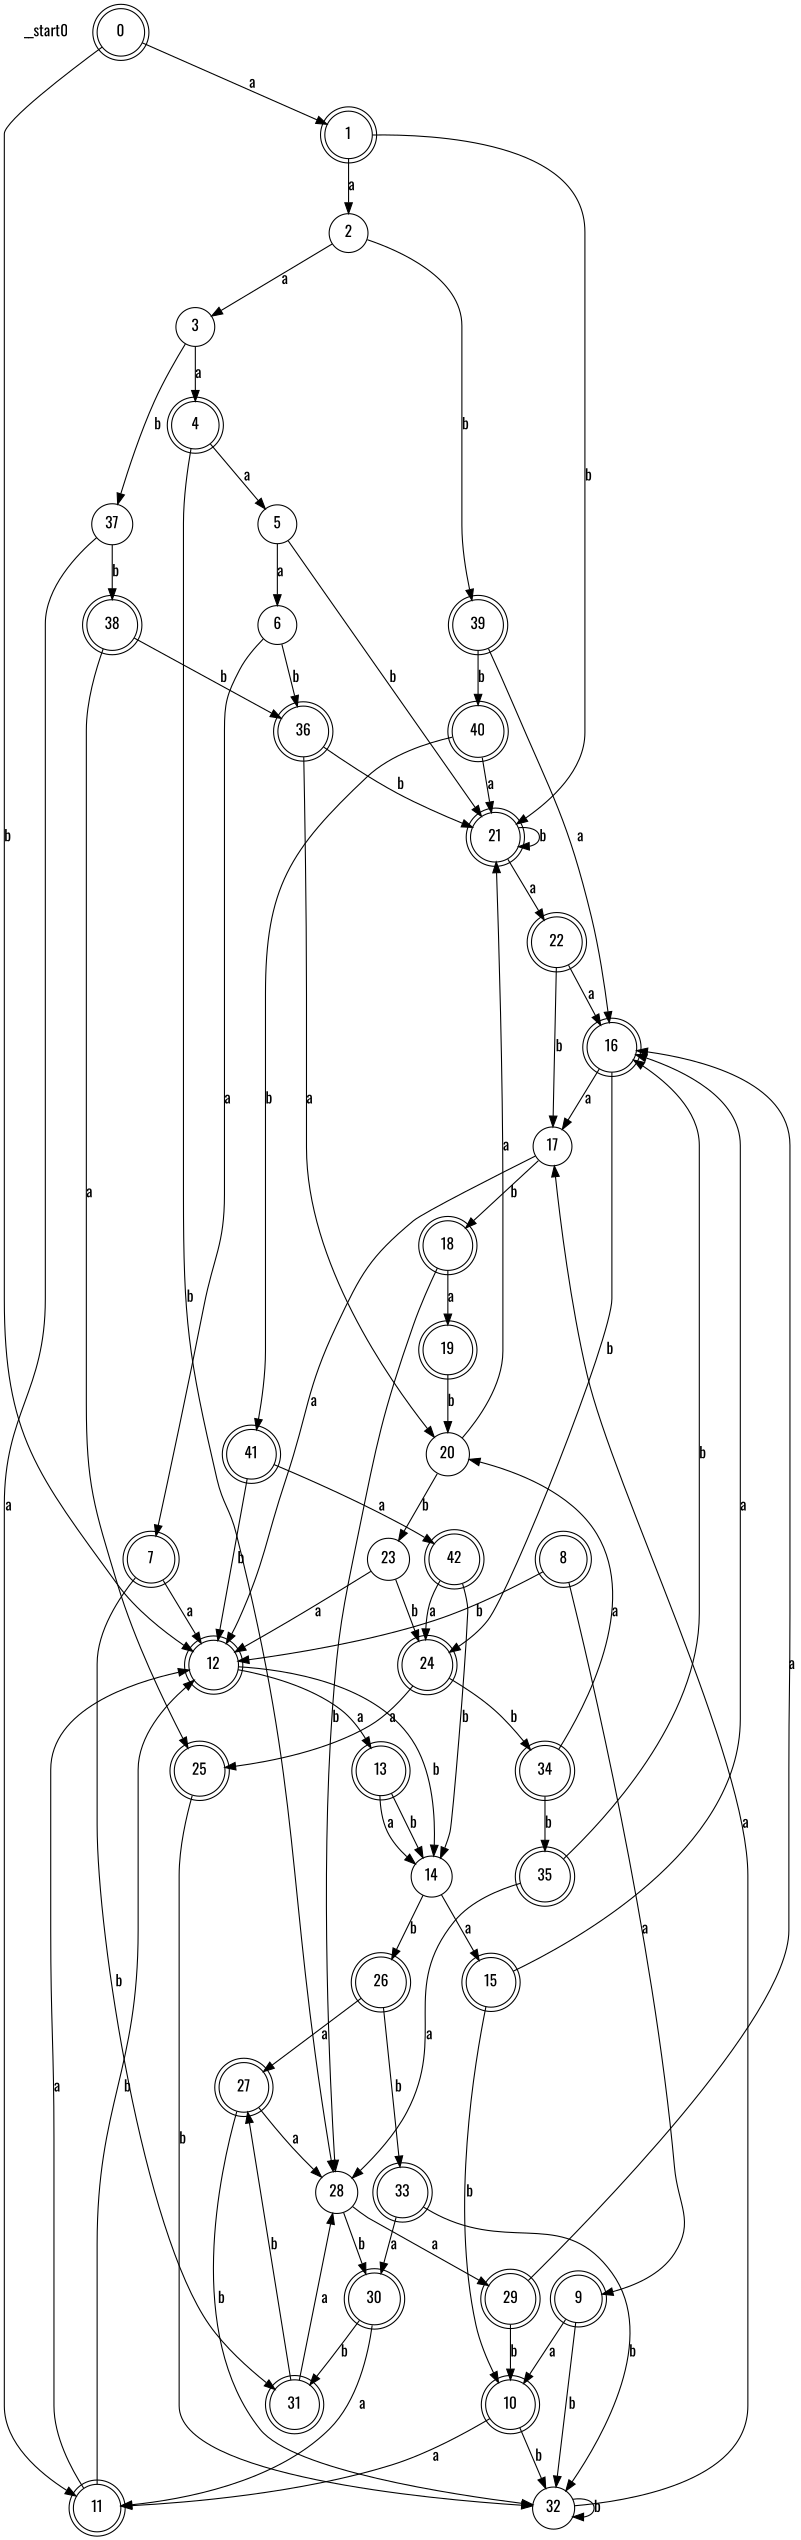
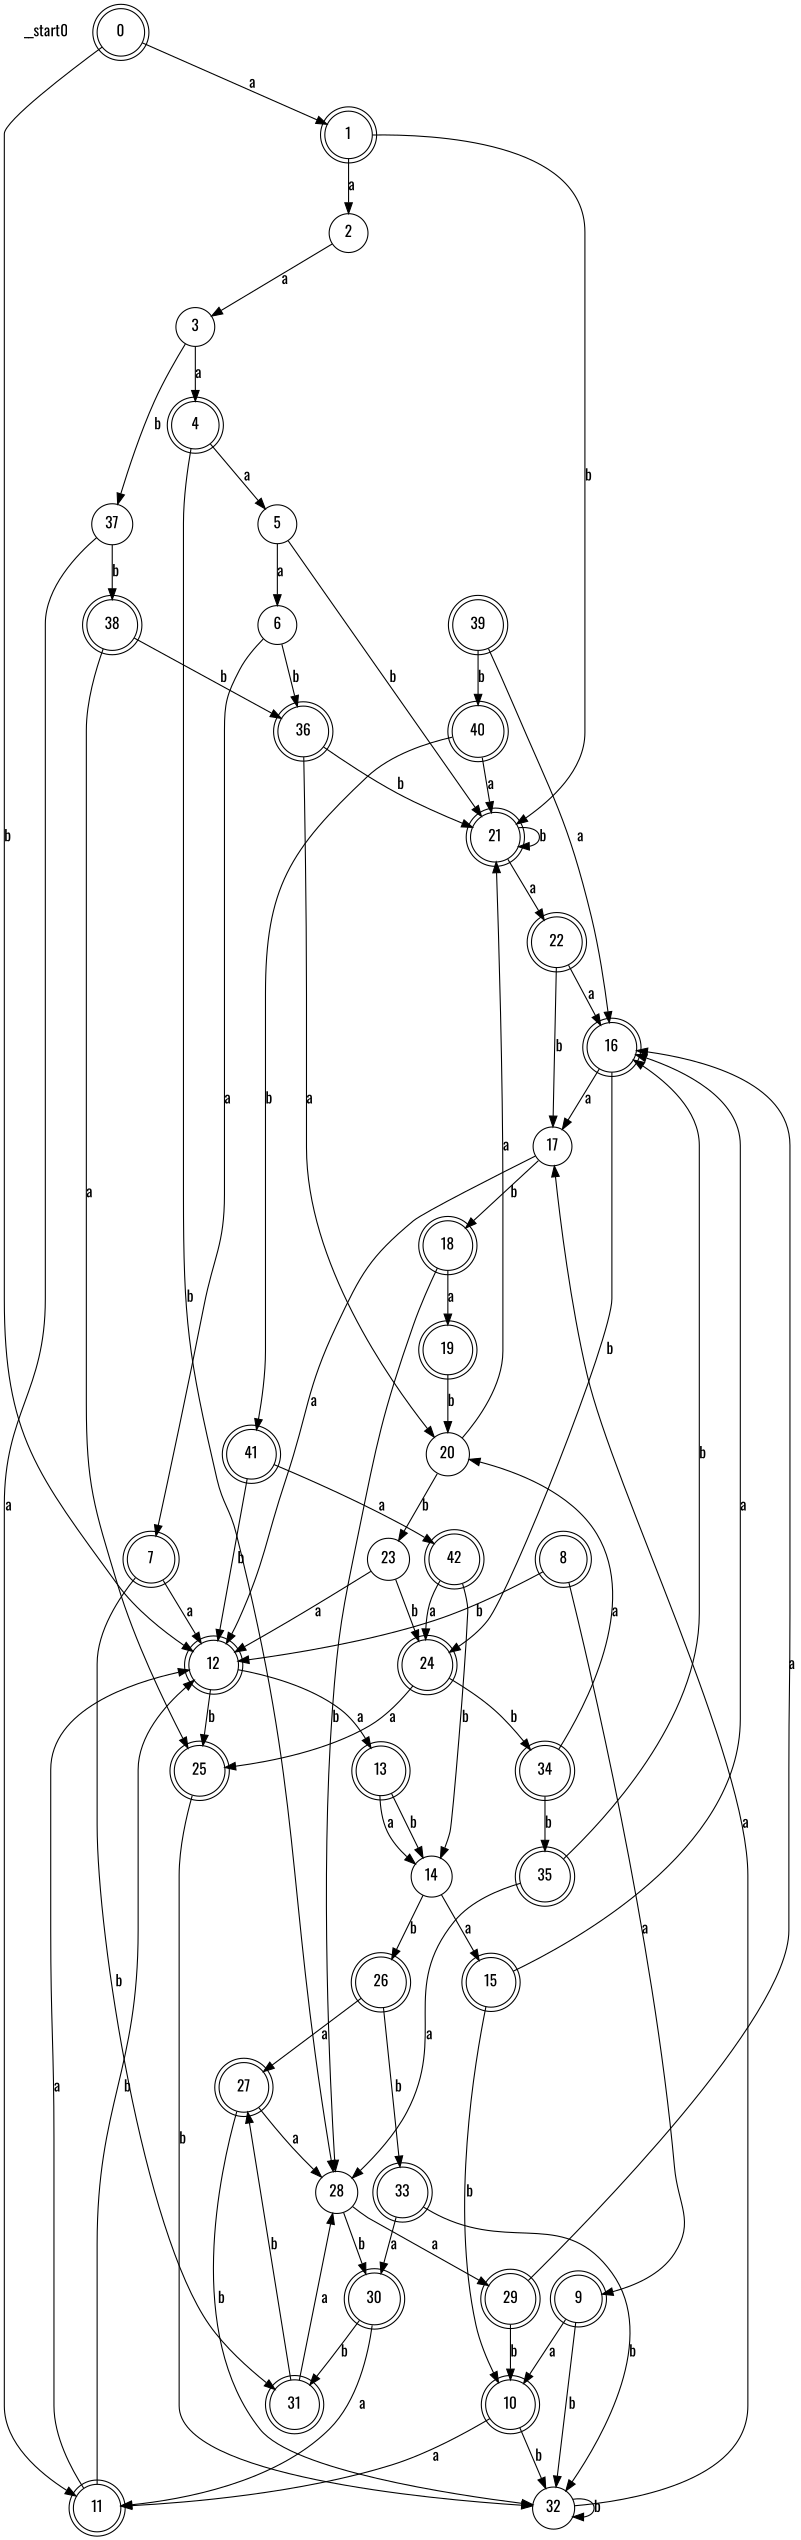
(462, 390) -> none
(376, 1705) -> (207, 1712)
